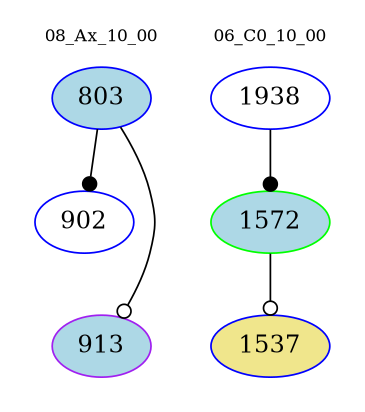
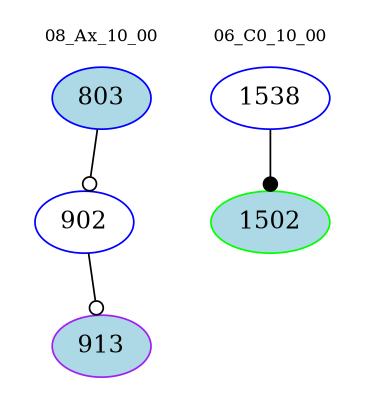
(270, 98) -> (270, 98)
(94, 153) -> (94, 153)
(154, 215) -> (92, 277)
(270, 222) -> (270, 222)
(270, 346) -> none
